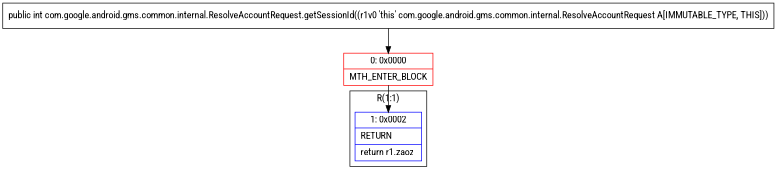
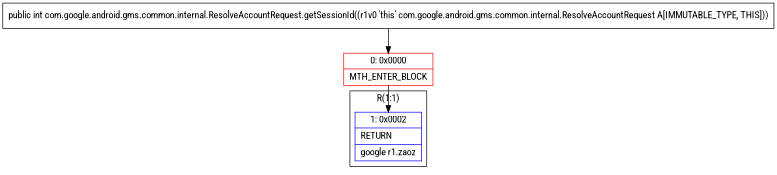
(387, 152) -> (388, 152)
